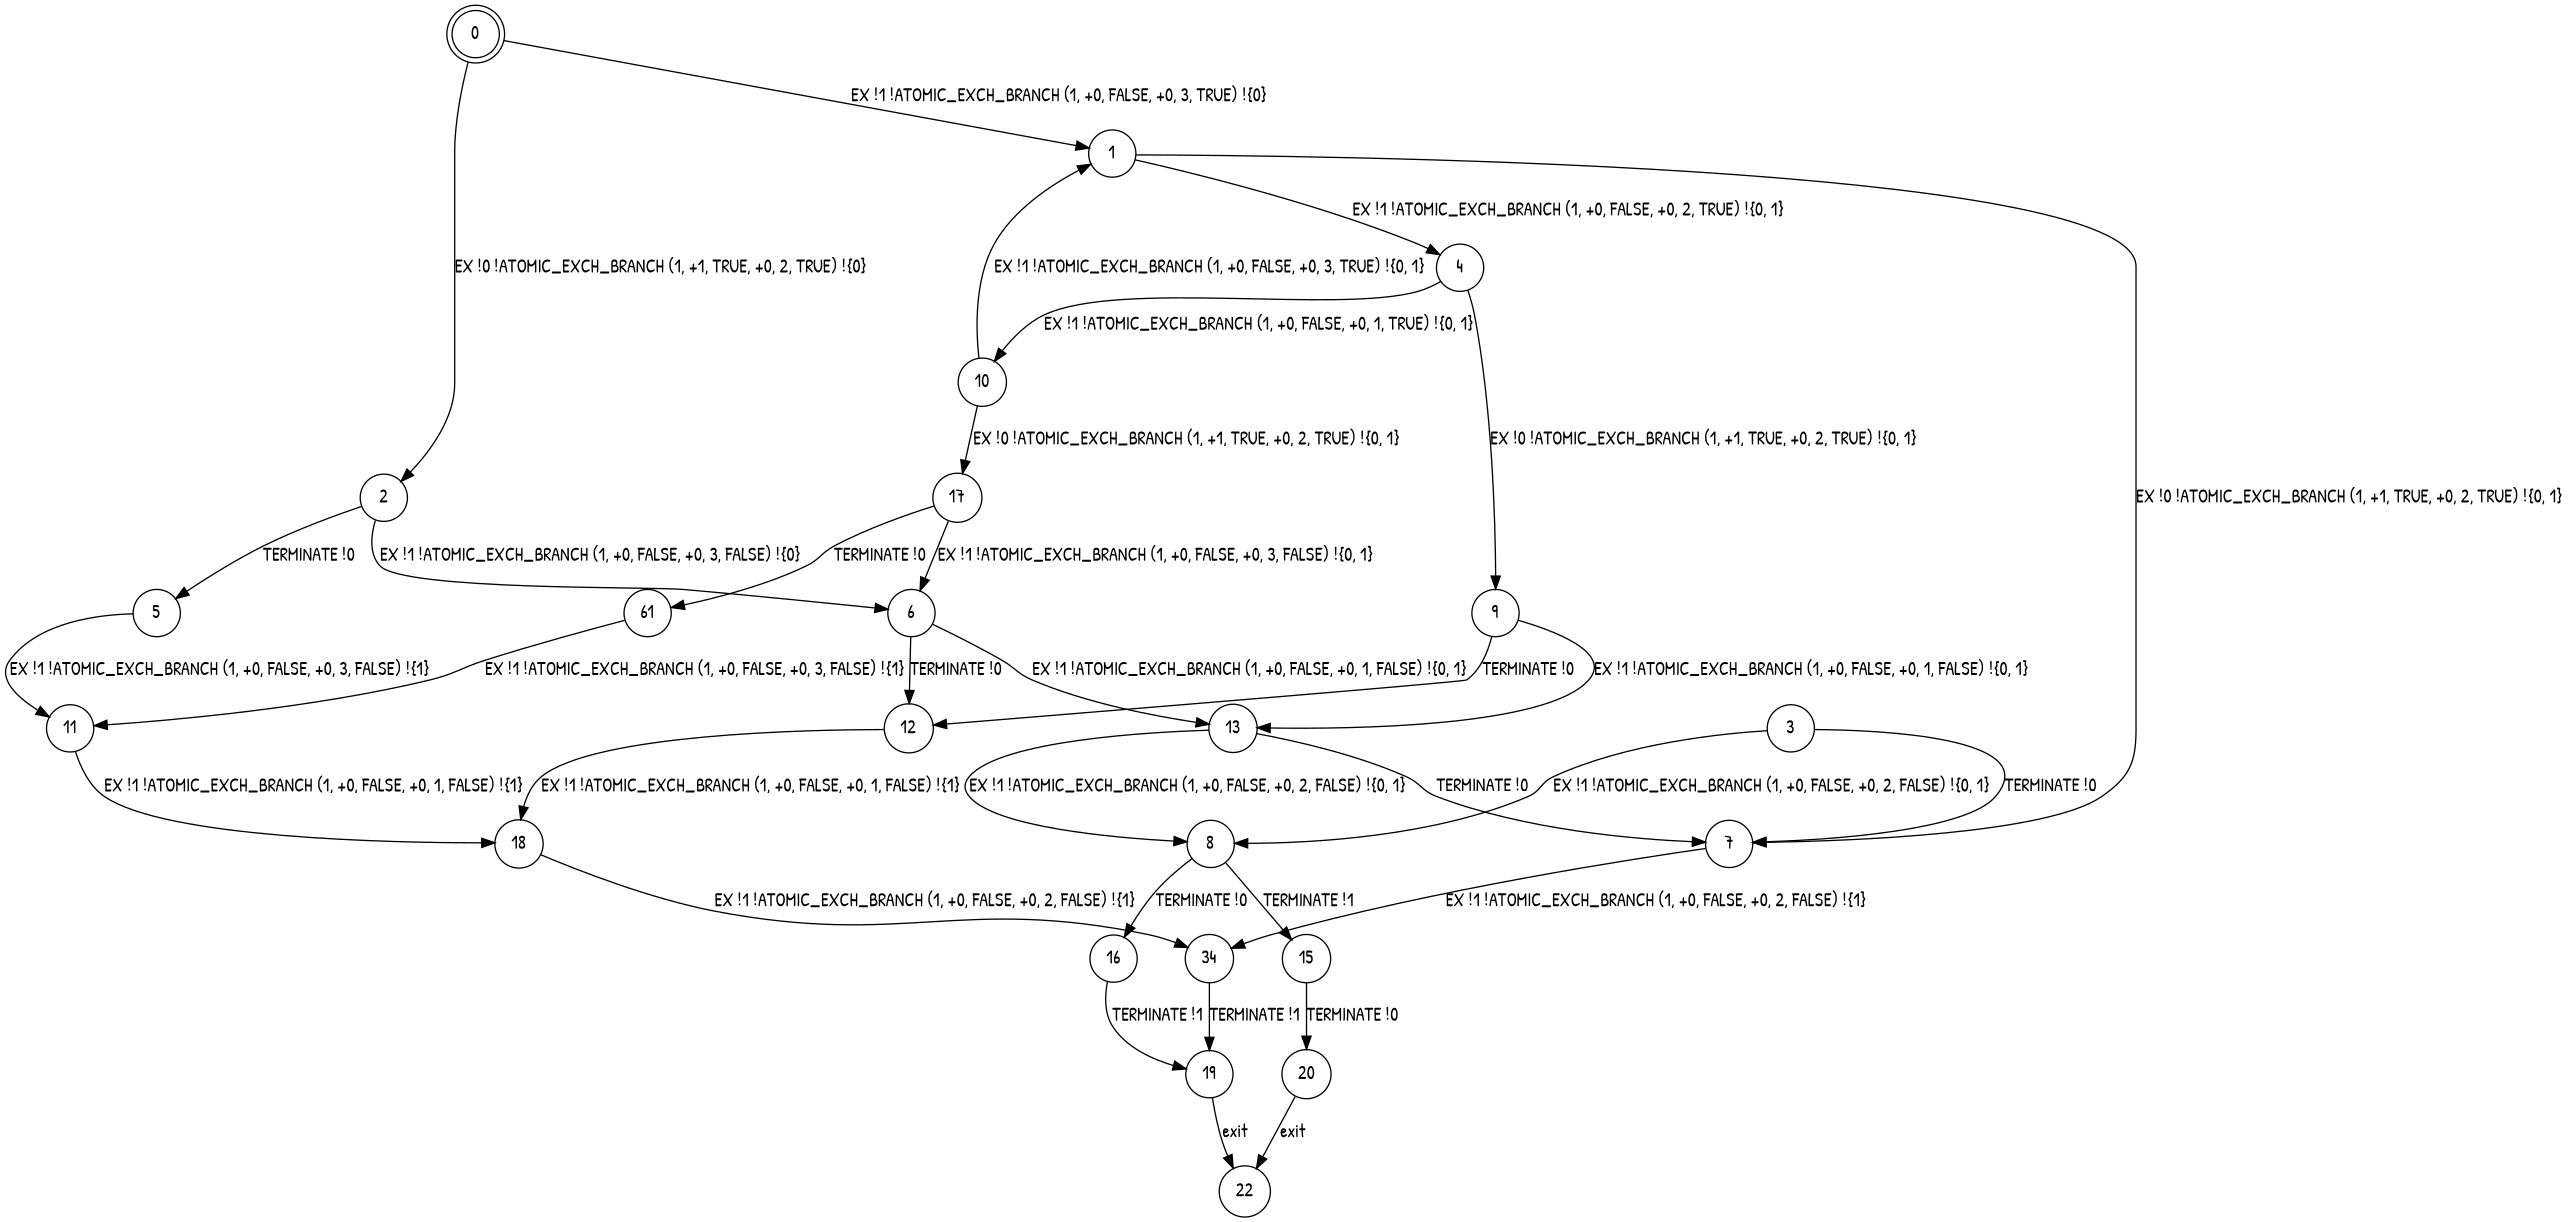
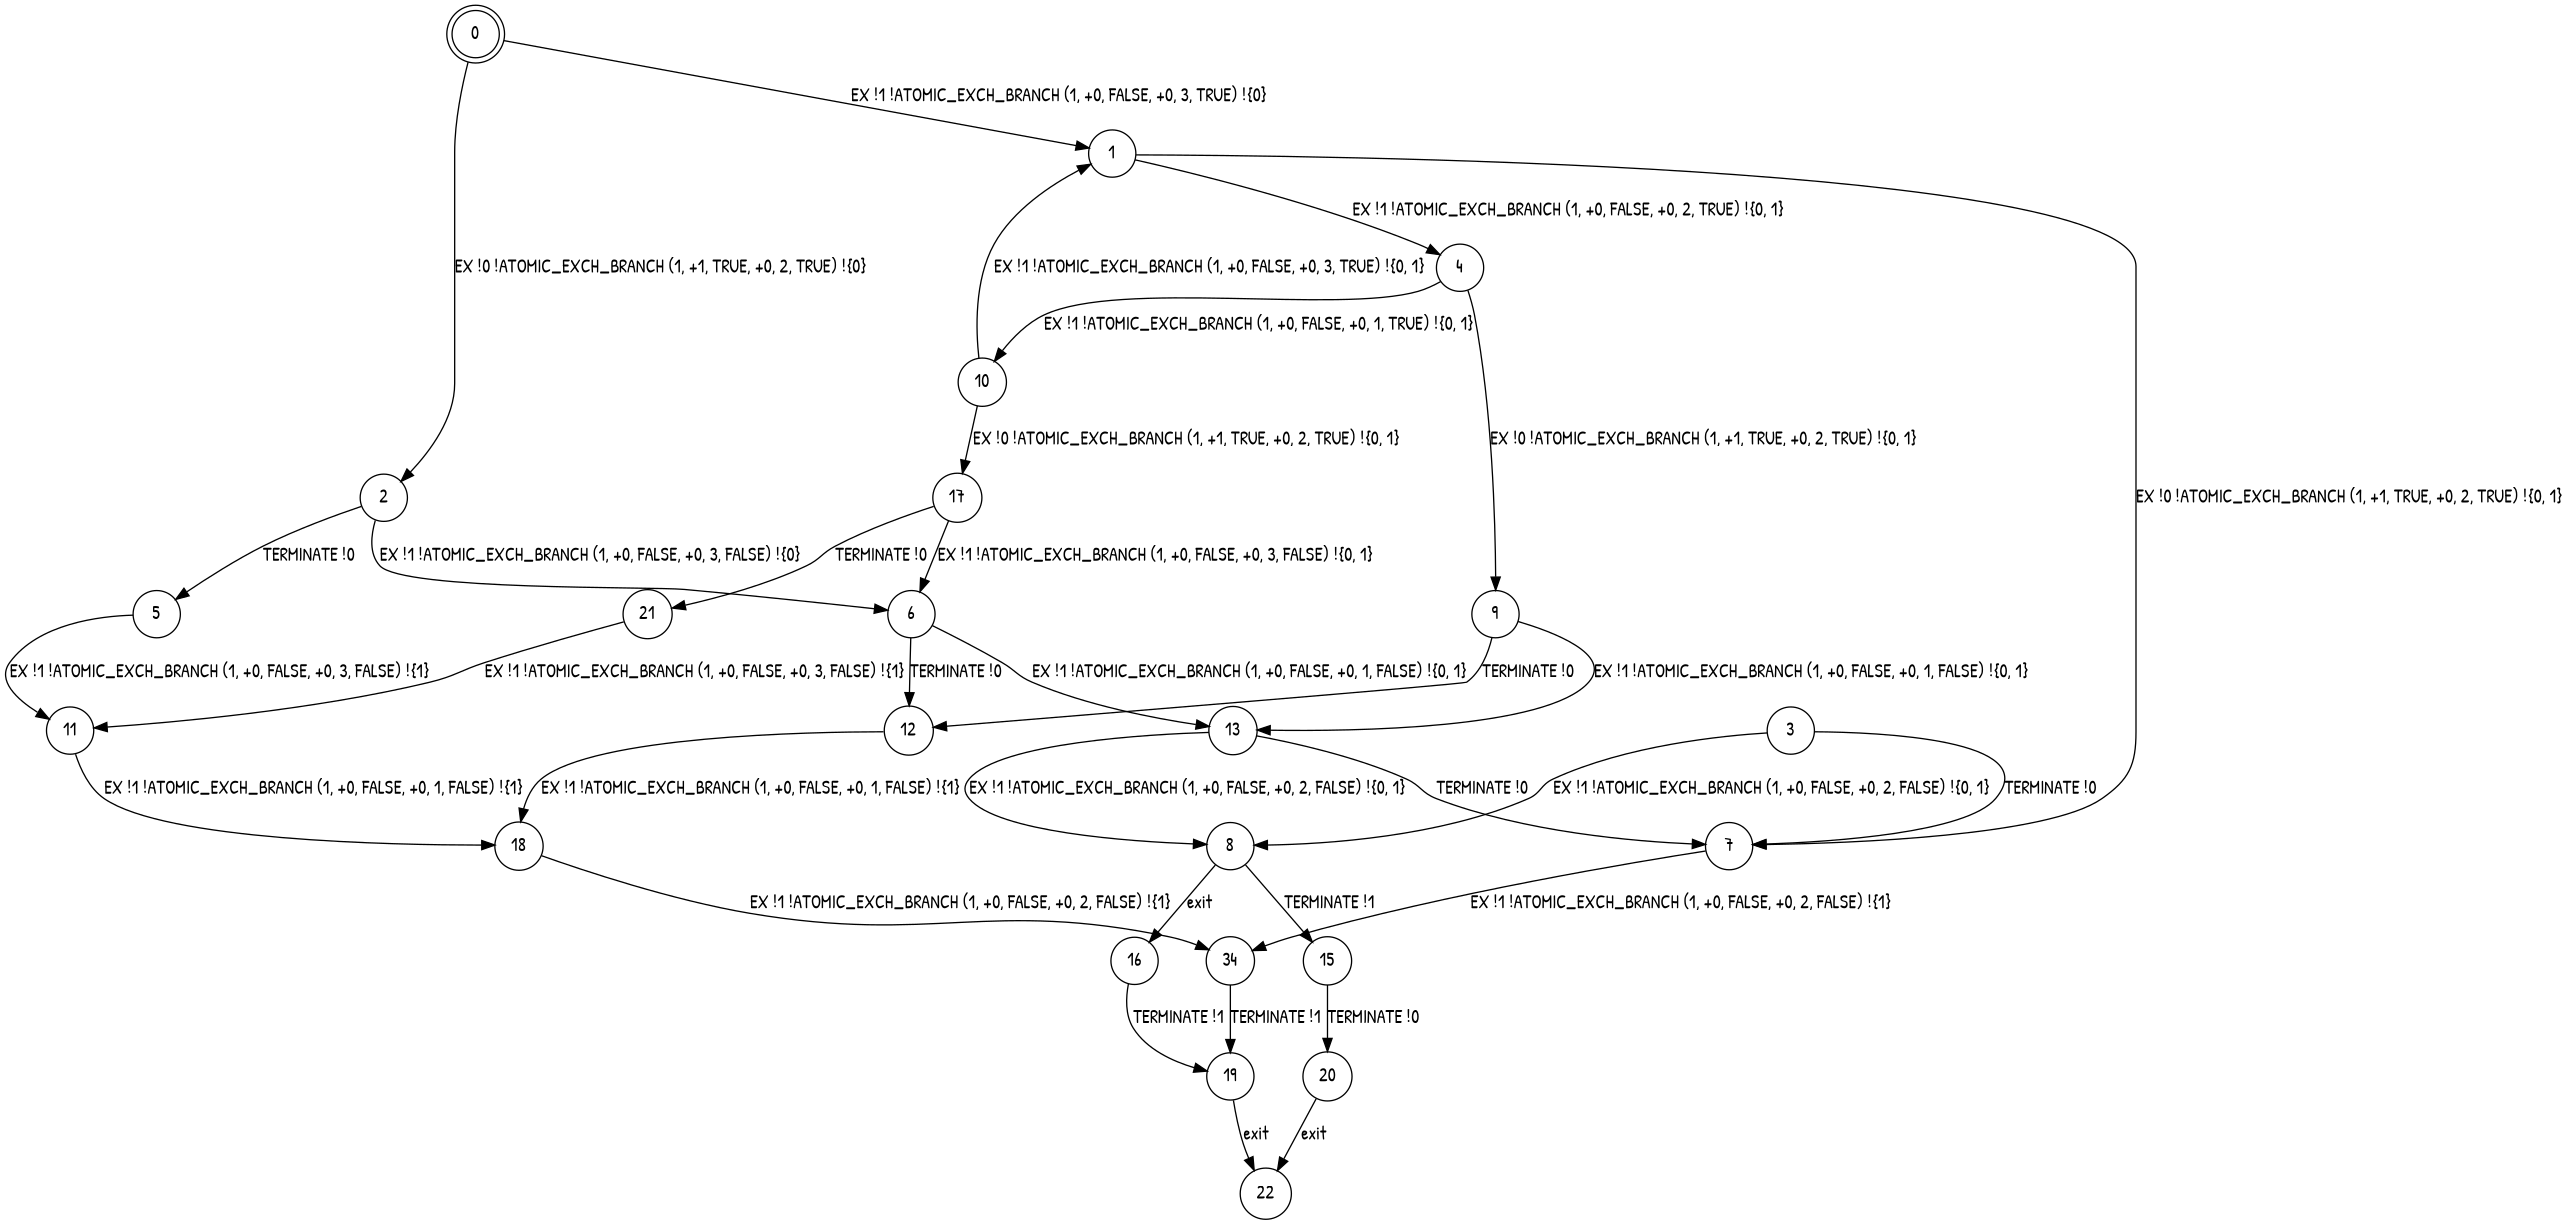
(648, 613) -> (648, 614)
(1202, 901) -> (1200, 903)
